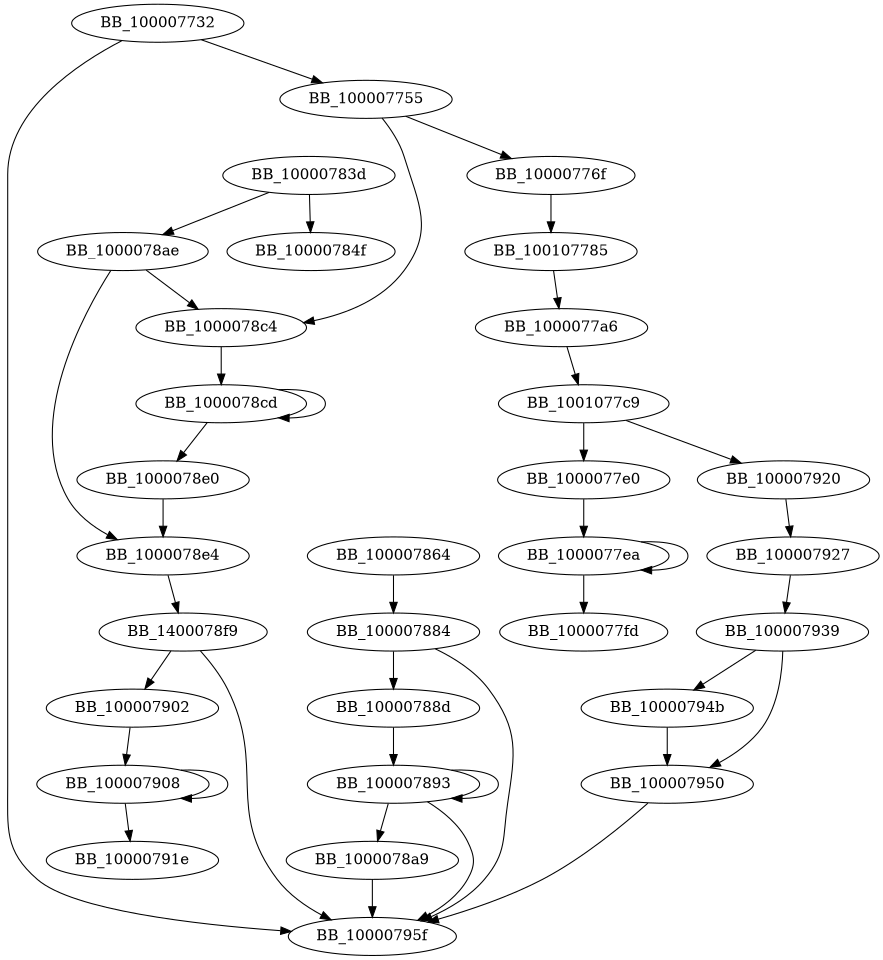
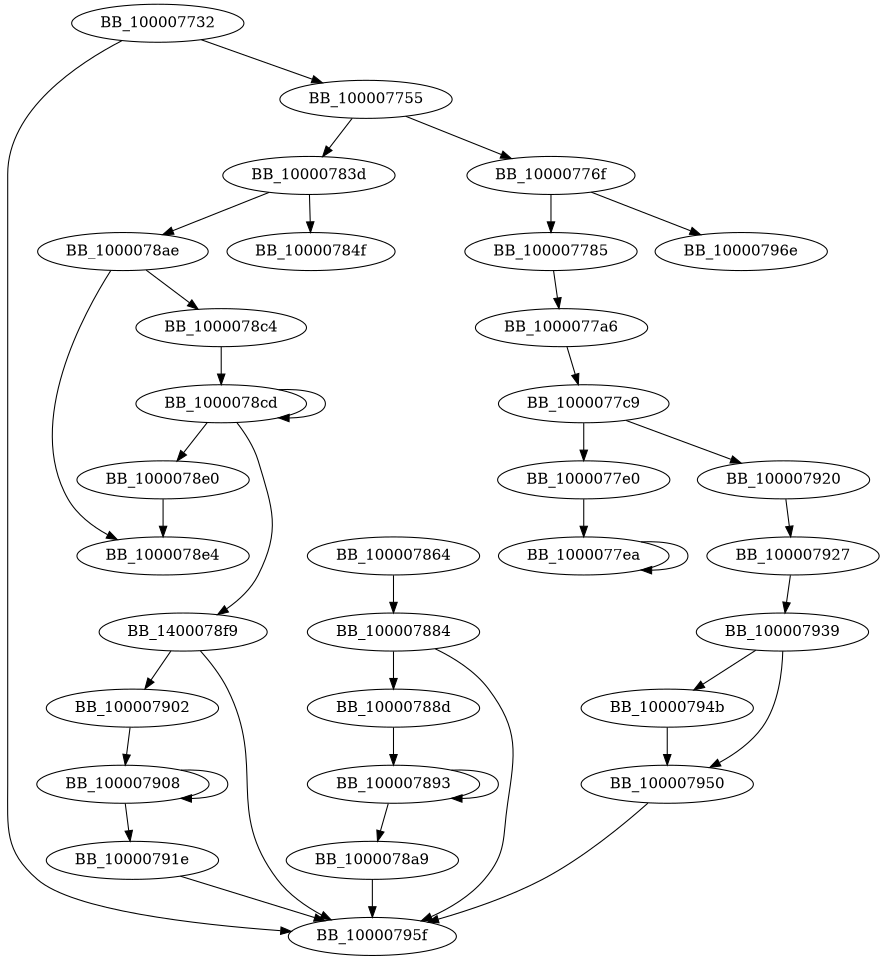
(418, 244) -> (341, 133)
(551, 252) -> (551, 252)
none -> (741, 252)
(584, 404) -> (584, 404)
(172, 589) -> (272, 520)
(584, 632) -> none
(473, 859) -> (248, 897)
